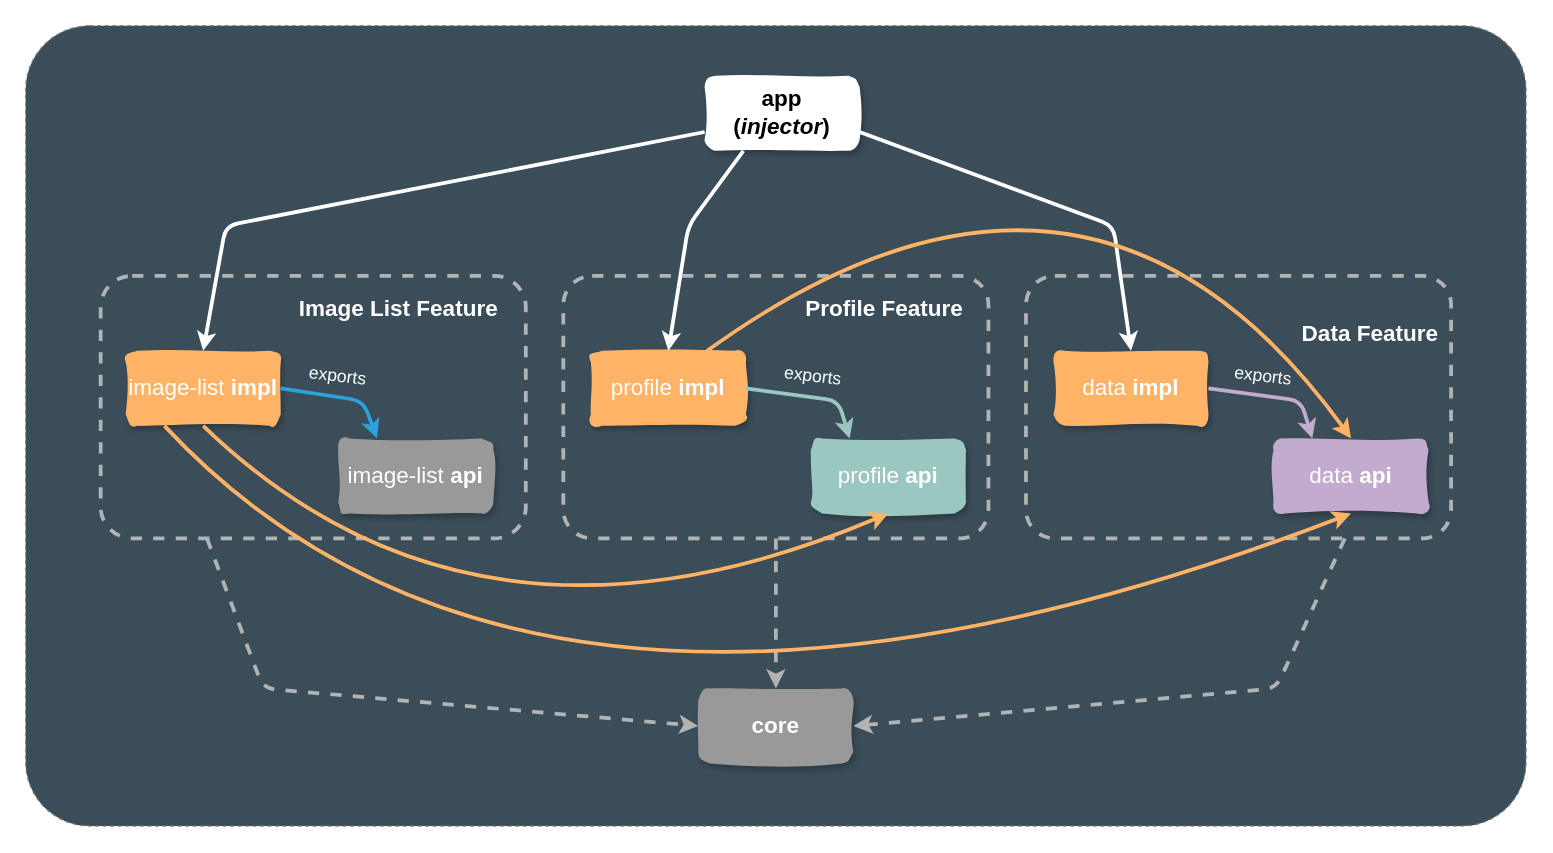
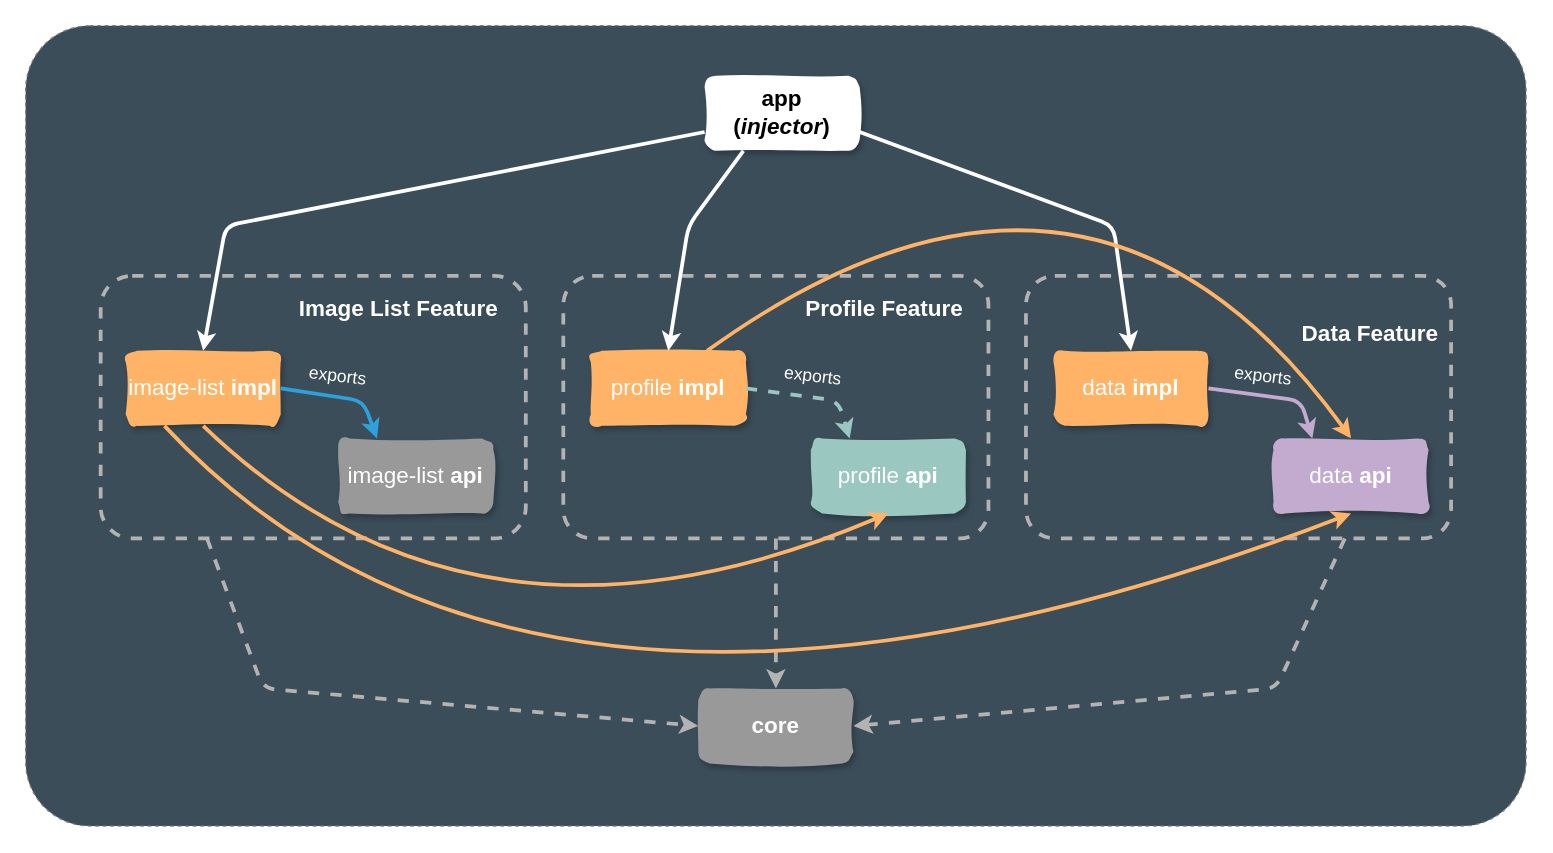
(836, 403) -> (836, 403)
